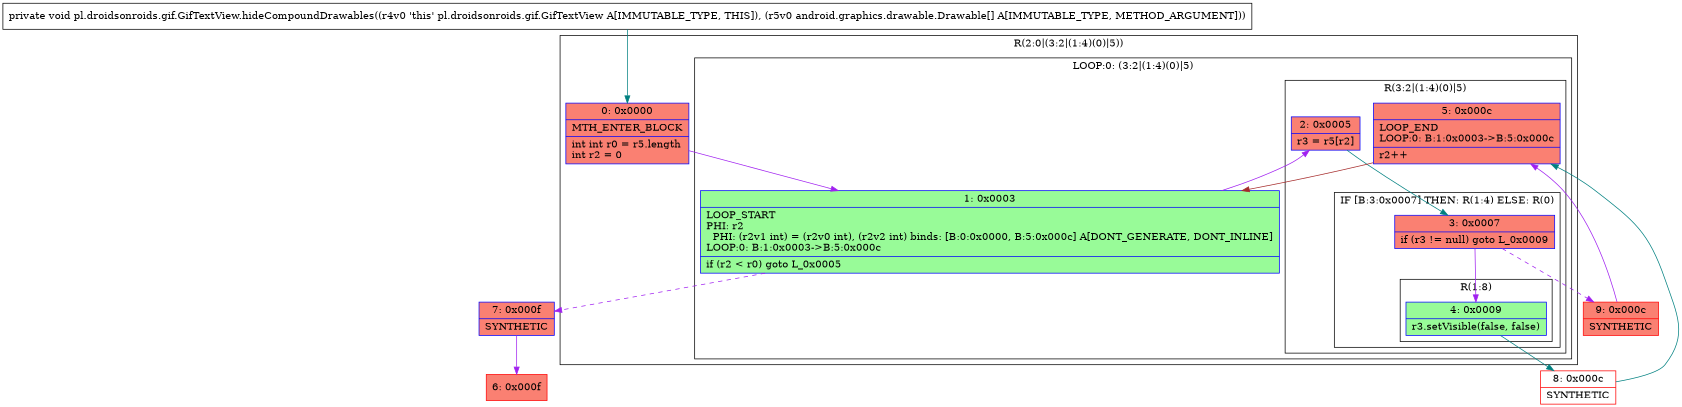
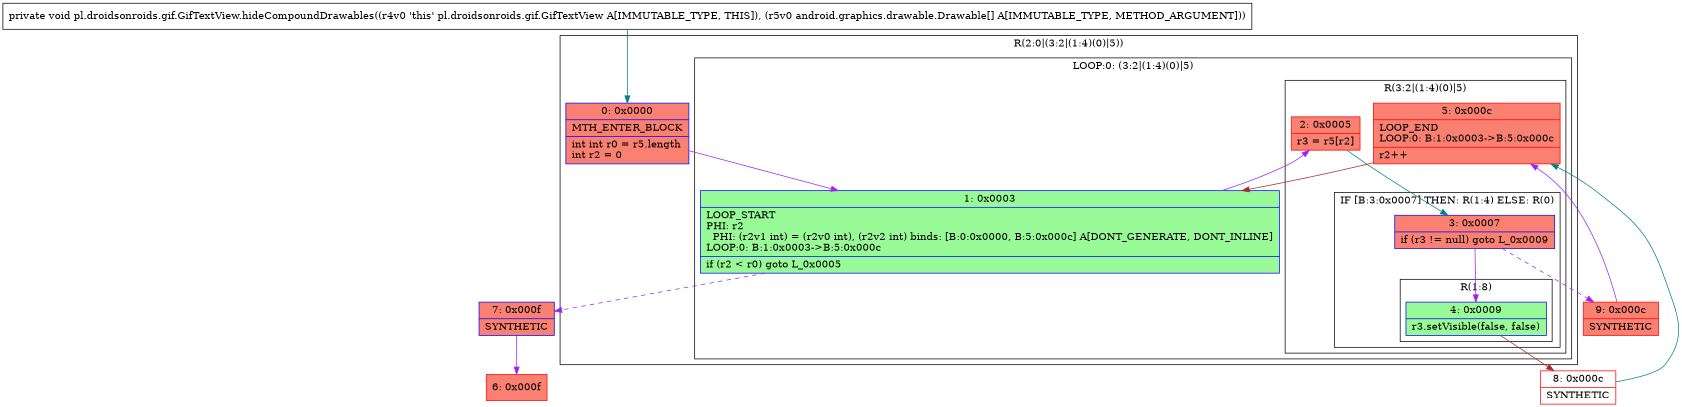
(1326, 134) -> (1326, 134)
(1467, 134) -> (1467, 134)
(1524, 351) -> (1524, 351)
